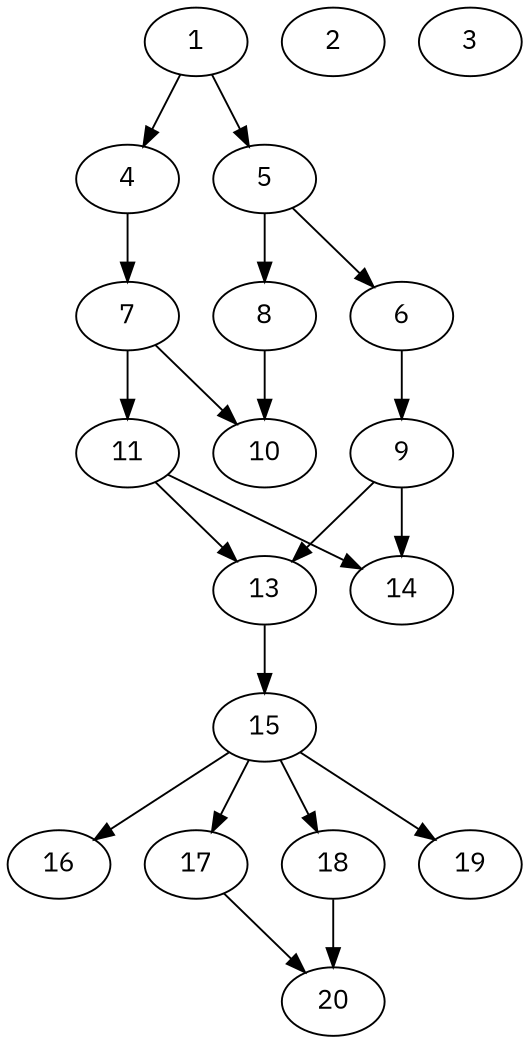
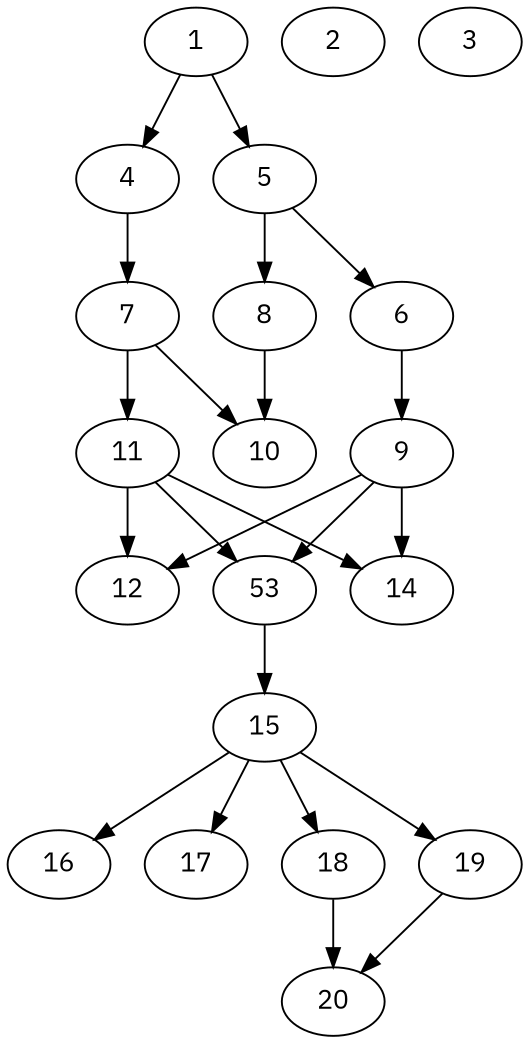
none -> (128, 590)
(265, 590) -> (265, 590)
(258, 926) -> (409, 926)
